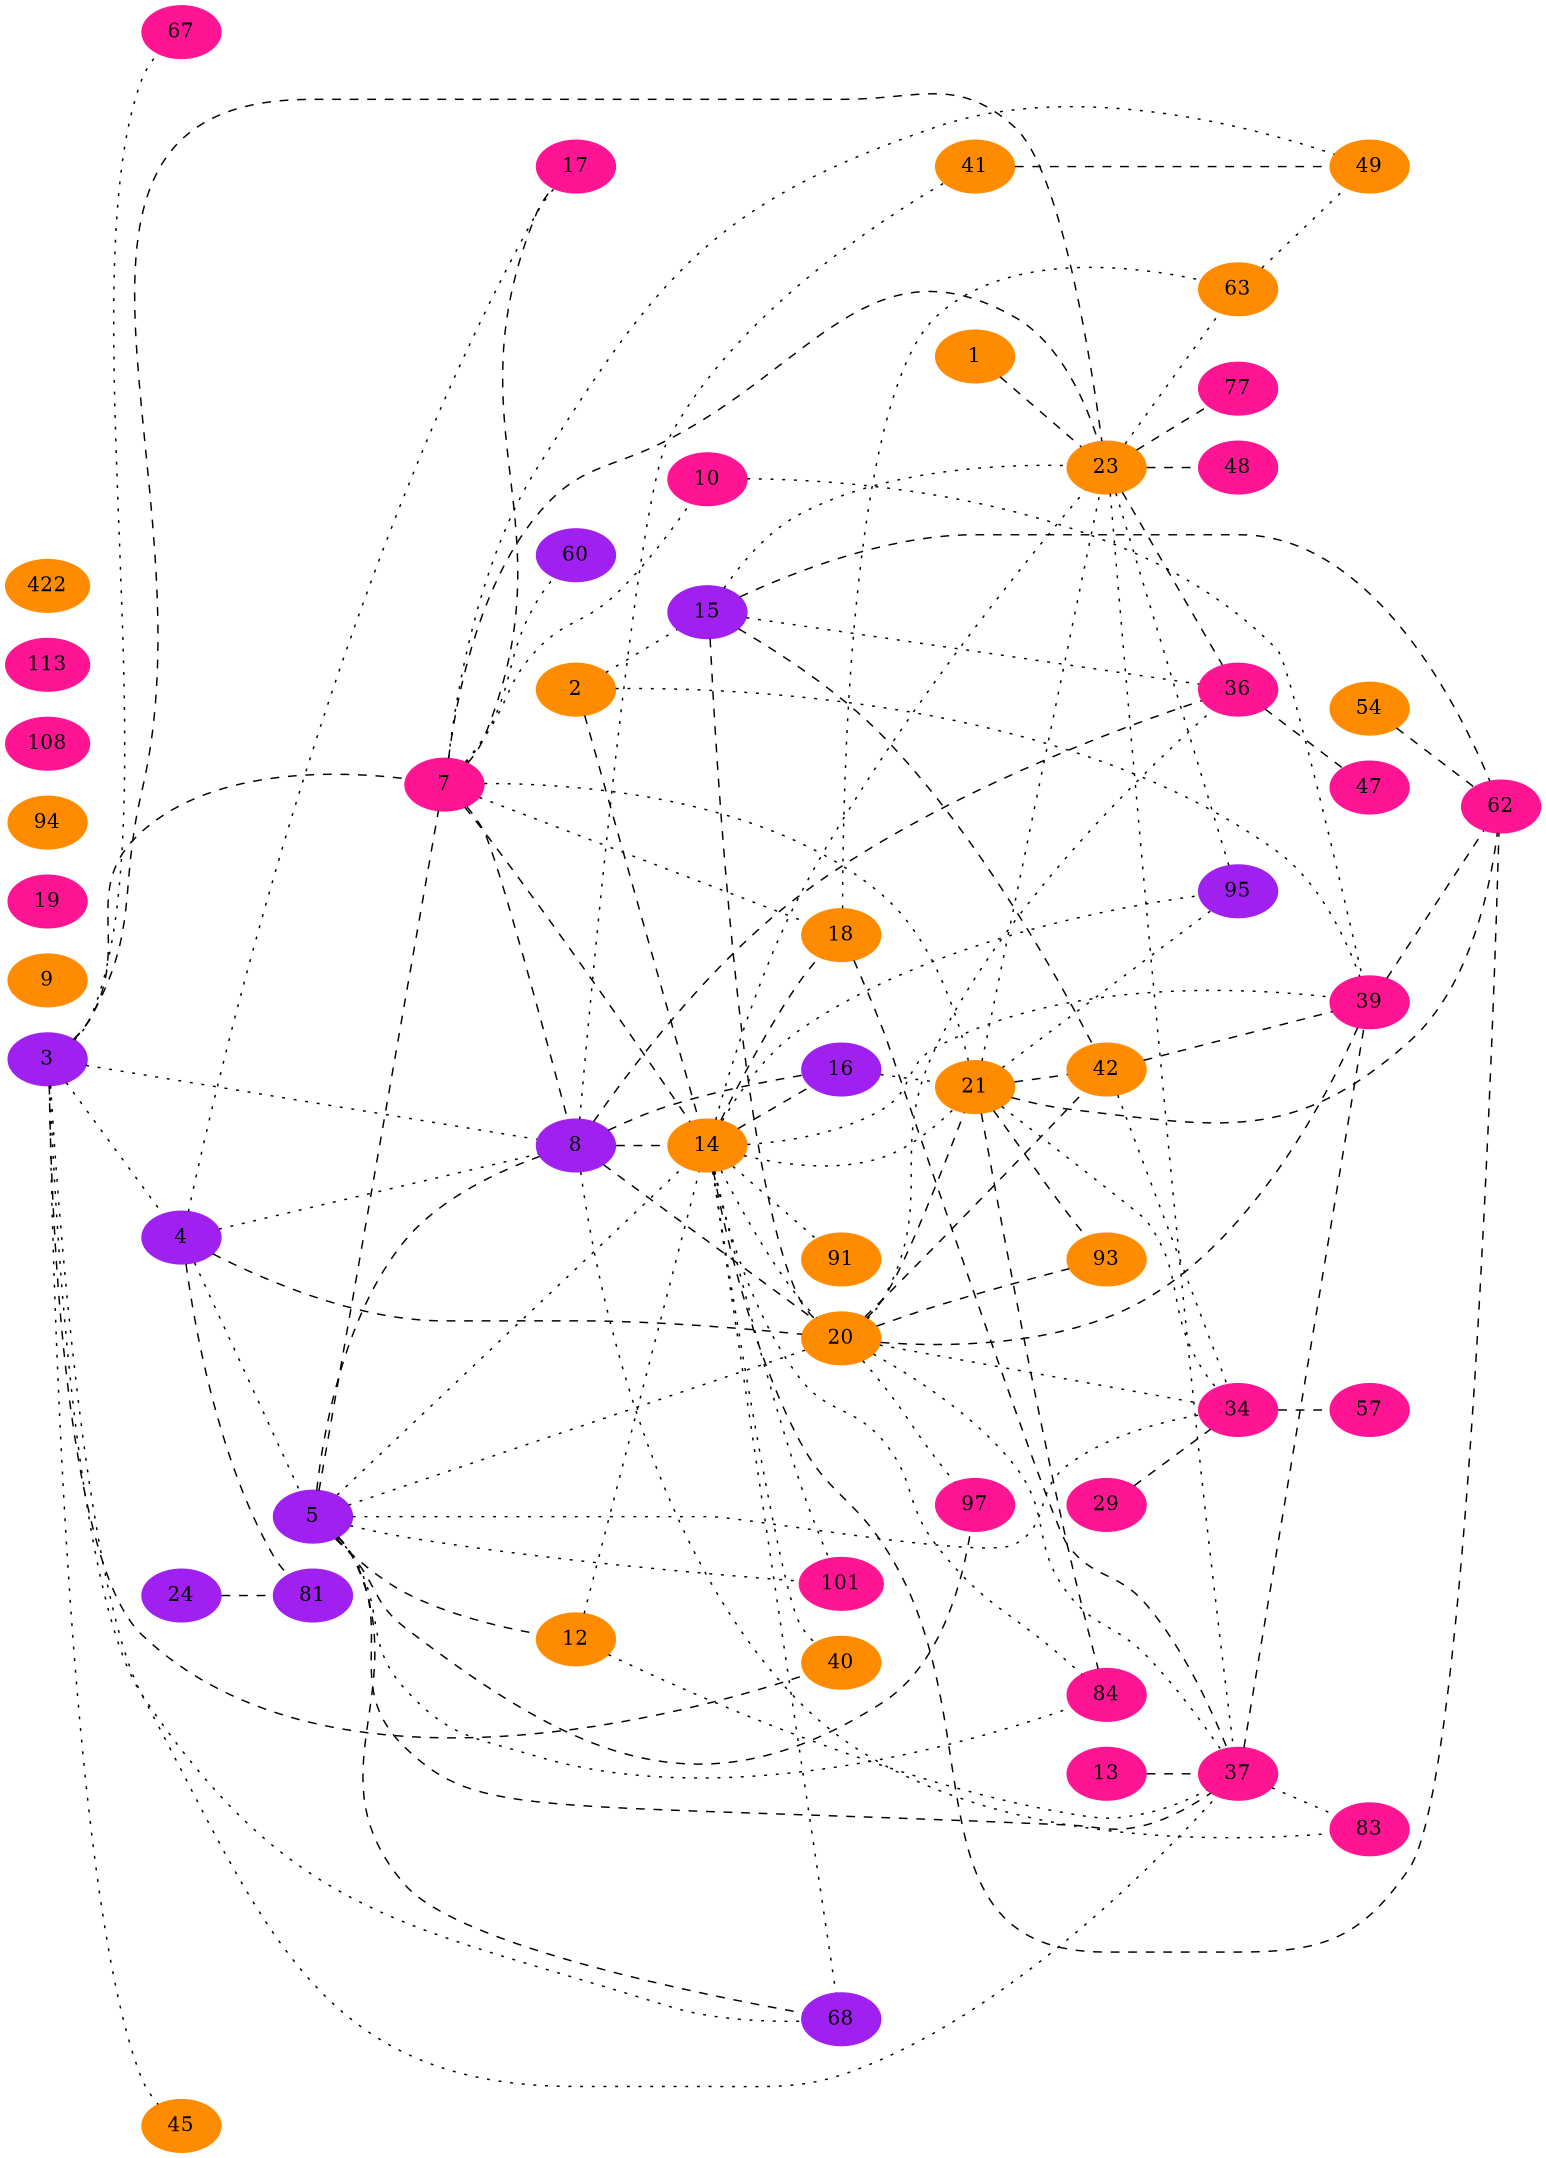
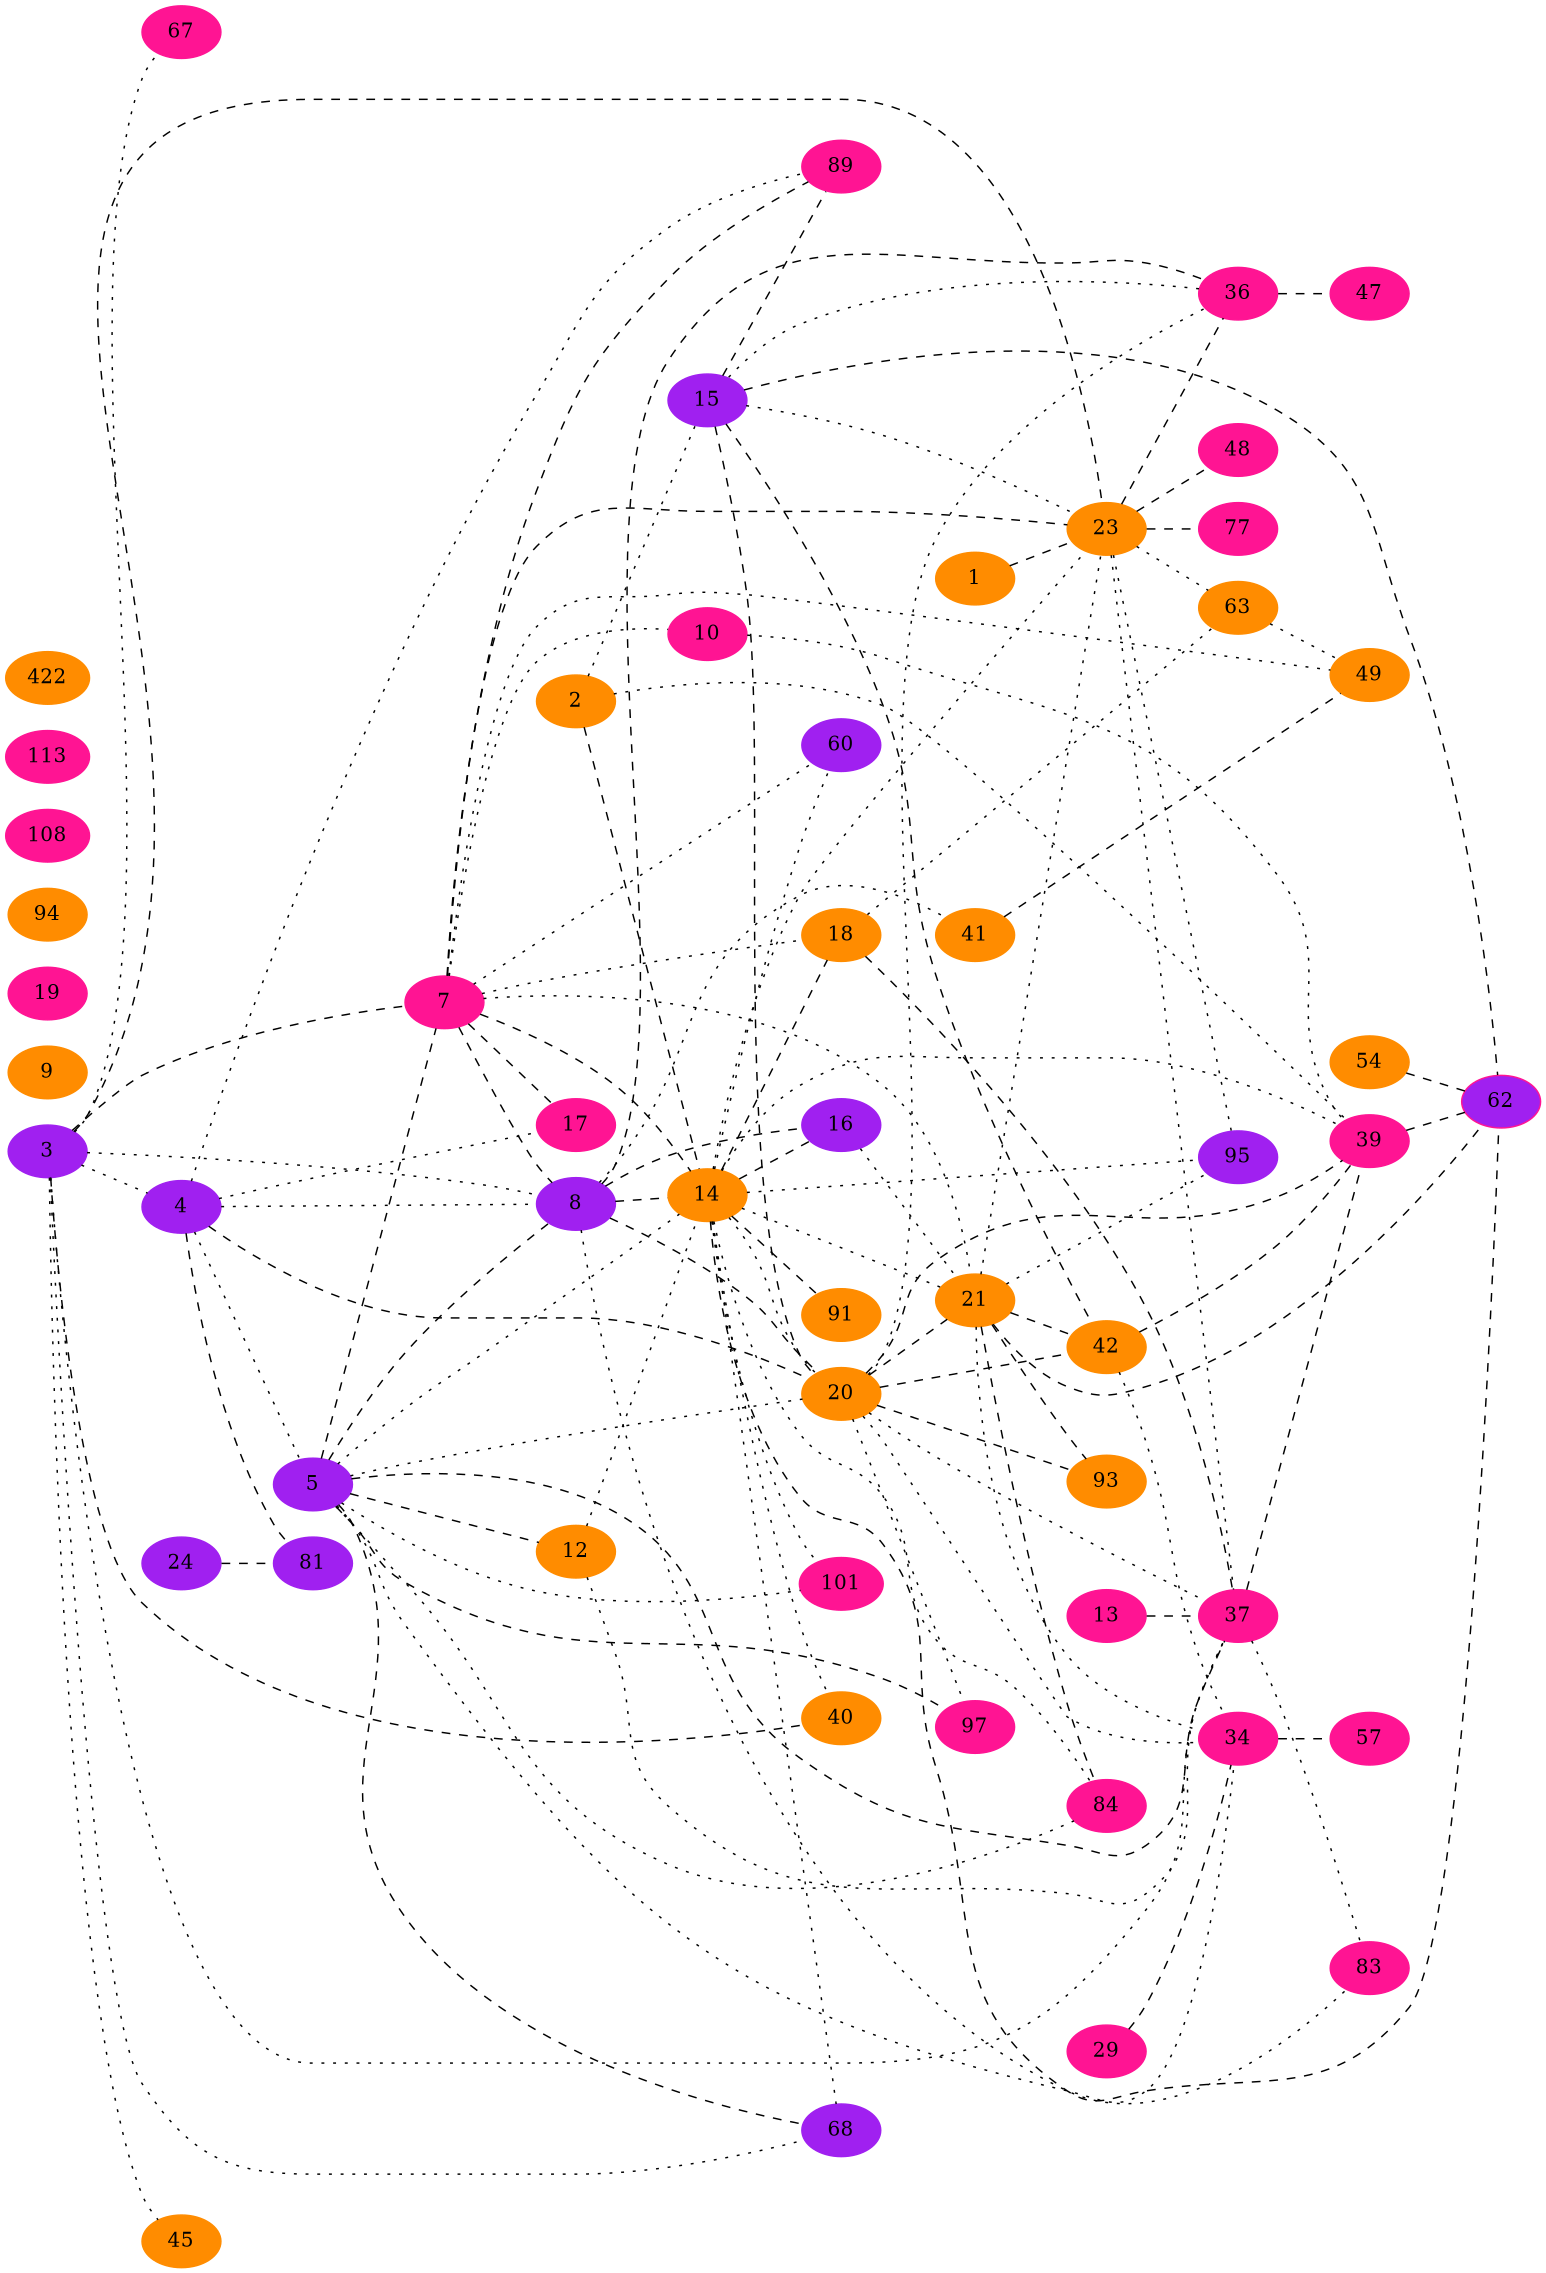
none -> (841, 167)
(1501, 807) -> (1501, 1102)
none -> (787, 888)
(781, 1208) -> (785, 1265)
